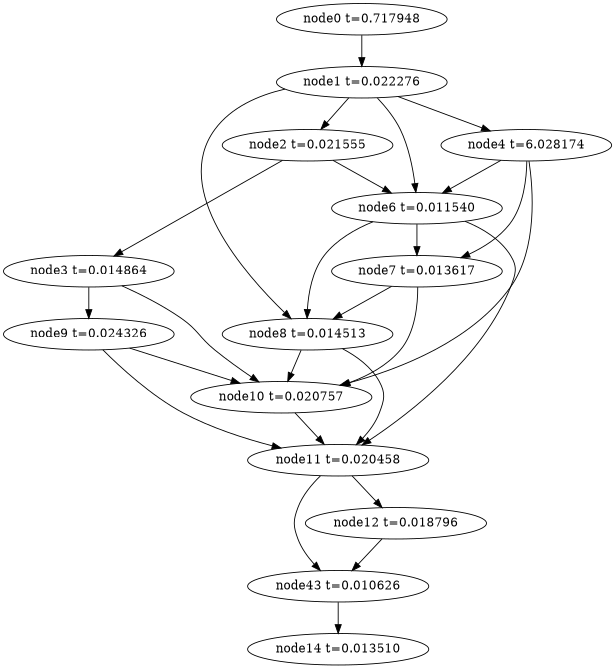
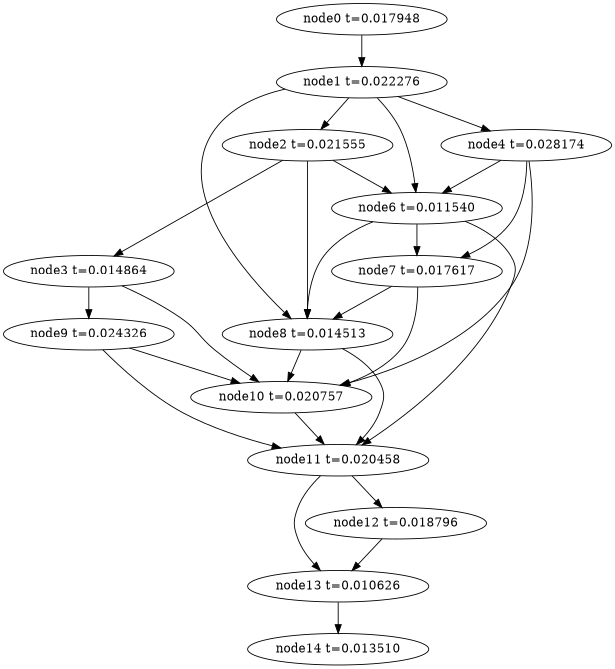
(362, 19) -> (362, 19)
(526, 145) -> (526, 145)
none -> (308, 235)
(417, 271) -> (417, 271)
(338, 586) -> (338, 586)
